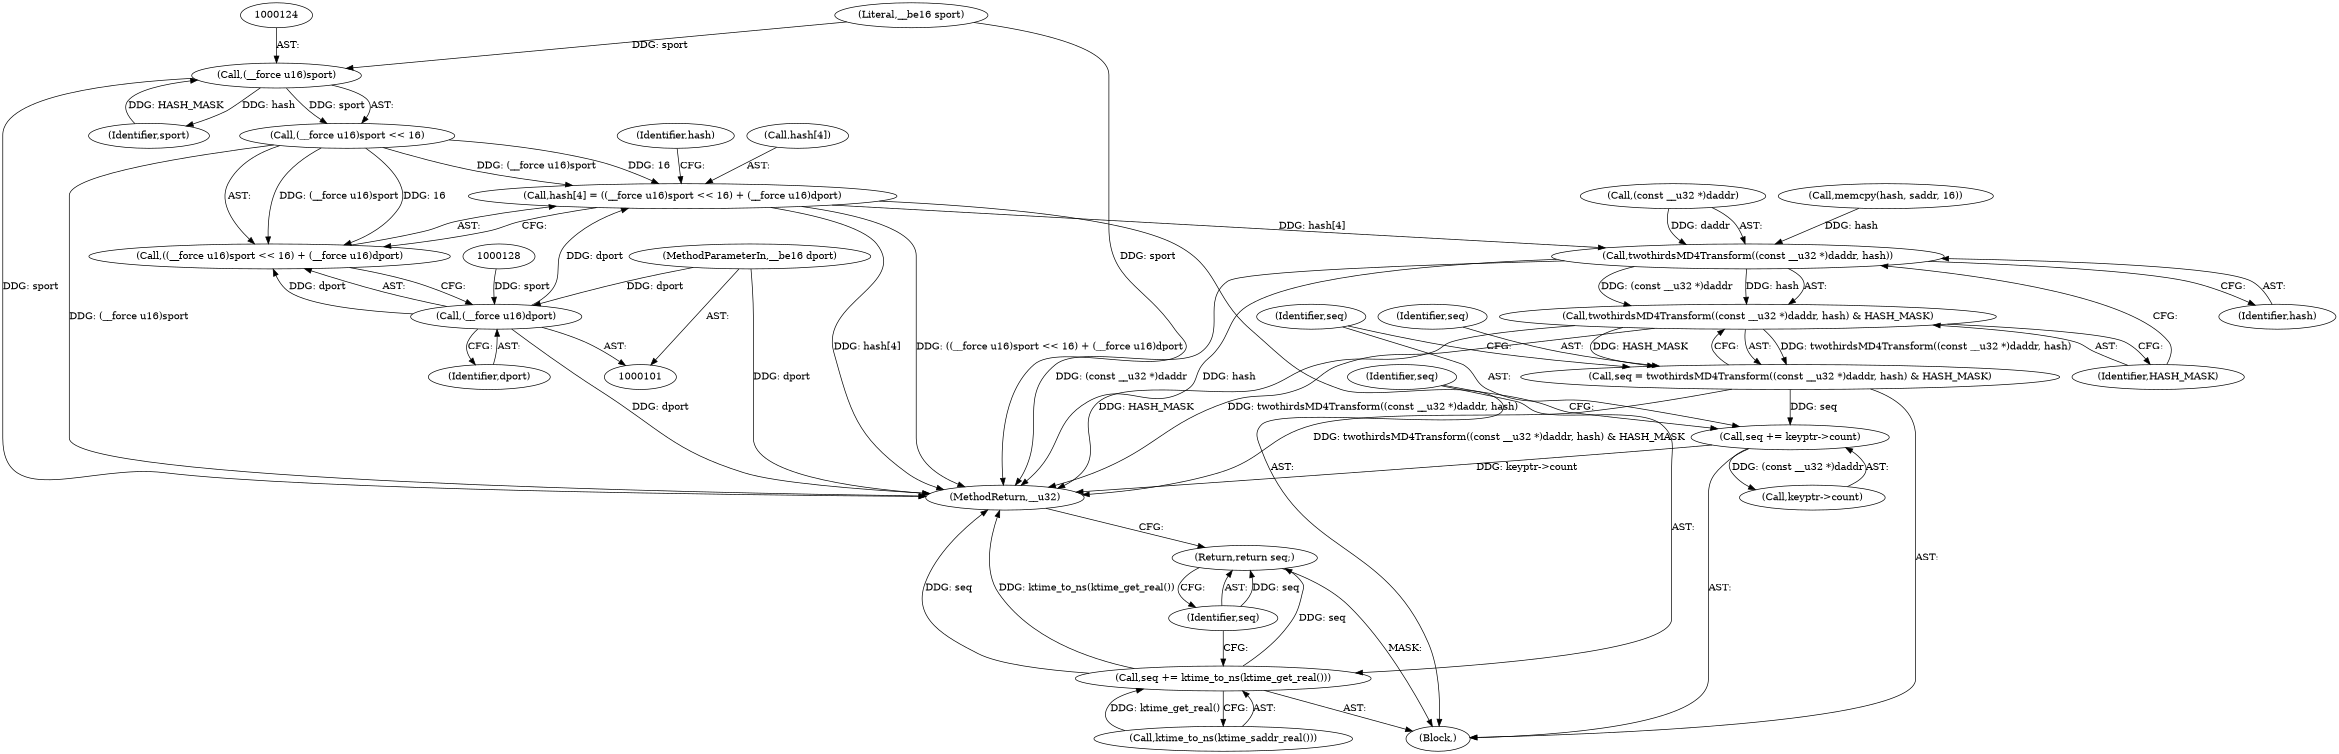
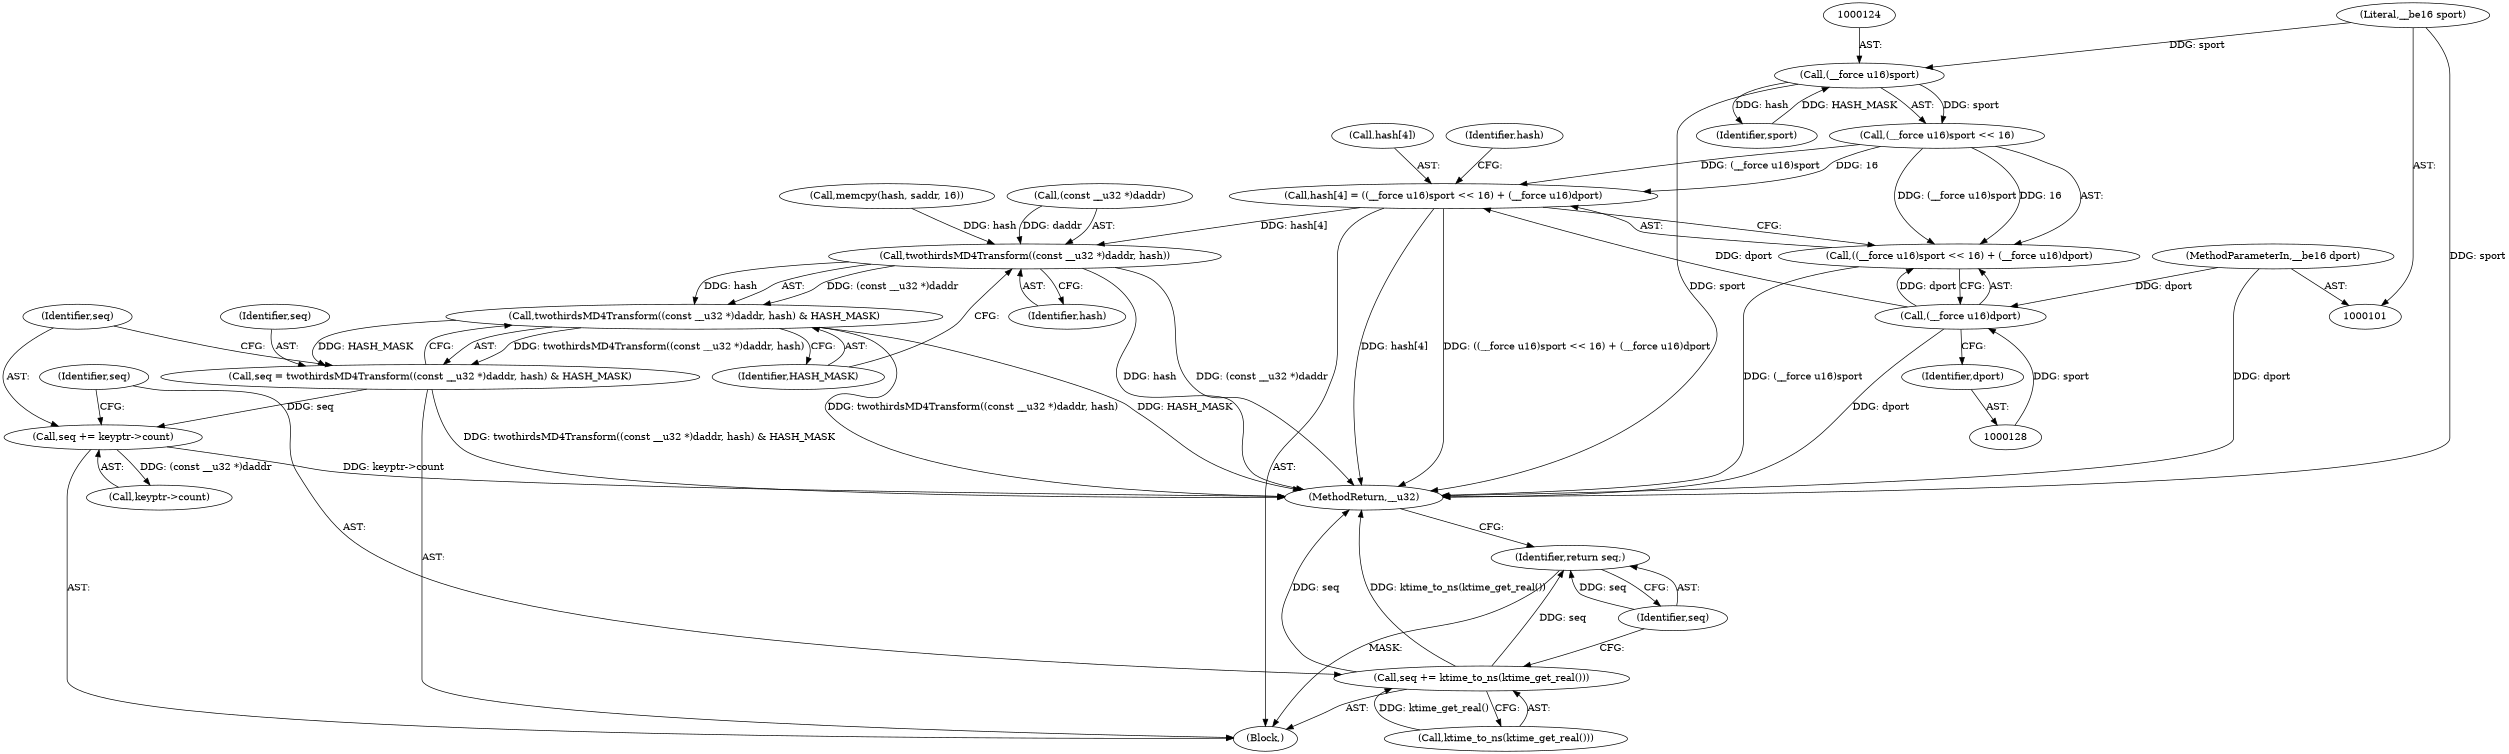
(582, 341) -> (2413, 169)
(496, 351) -> (1982, 405)
(264, 473) -> (1731, 466)
(1245, 558) -> (1570, 558)
(1223, 739) -> (1506, 739)
